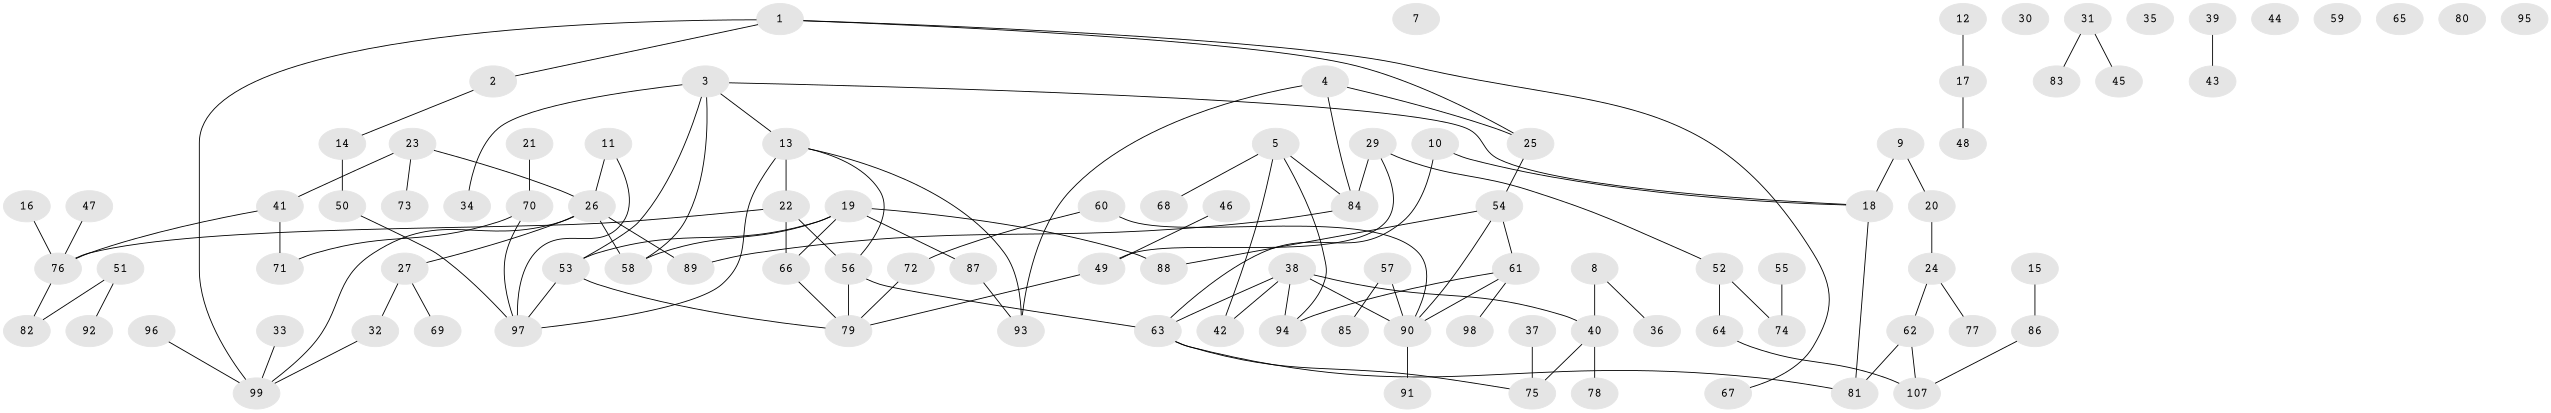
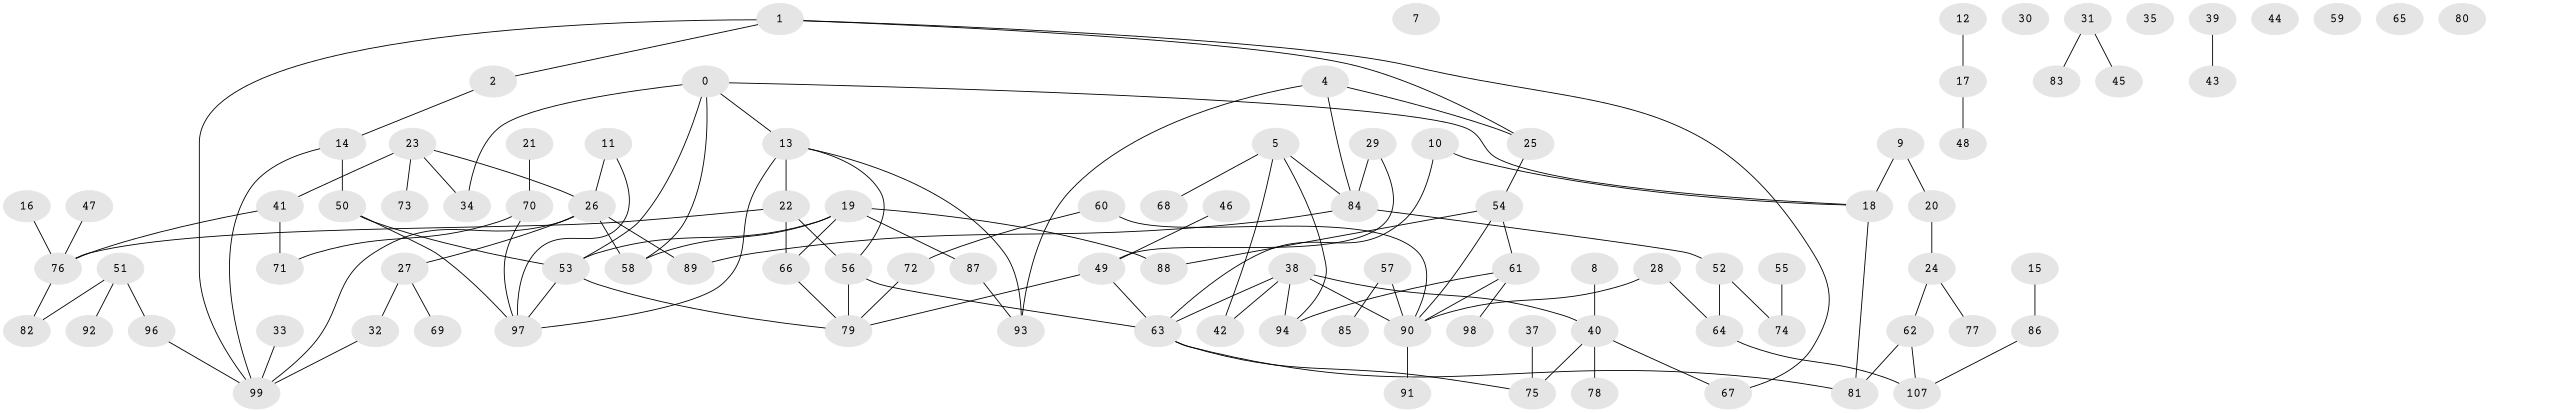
(2525, 19) -> none
(705, 81) -> (705, 81)
none -> (440, 175)
(1549, 197) -> (1540, 232)
none -> (231, 242)
none -> (451, 244)
none -> (1657, 269)
none -> (136, 300)
none -> (1130, 300)
(1657, 331) -> none
none -> (1661, 363)
